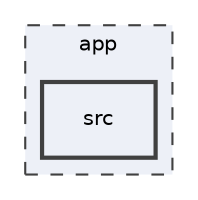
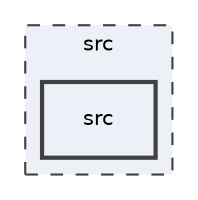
(99, 45) -> (99, 45)
